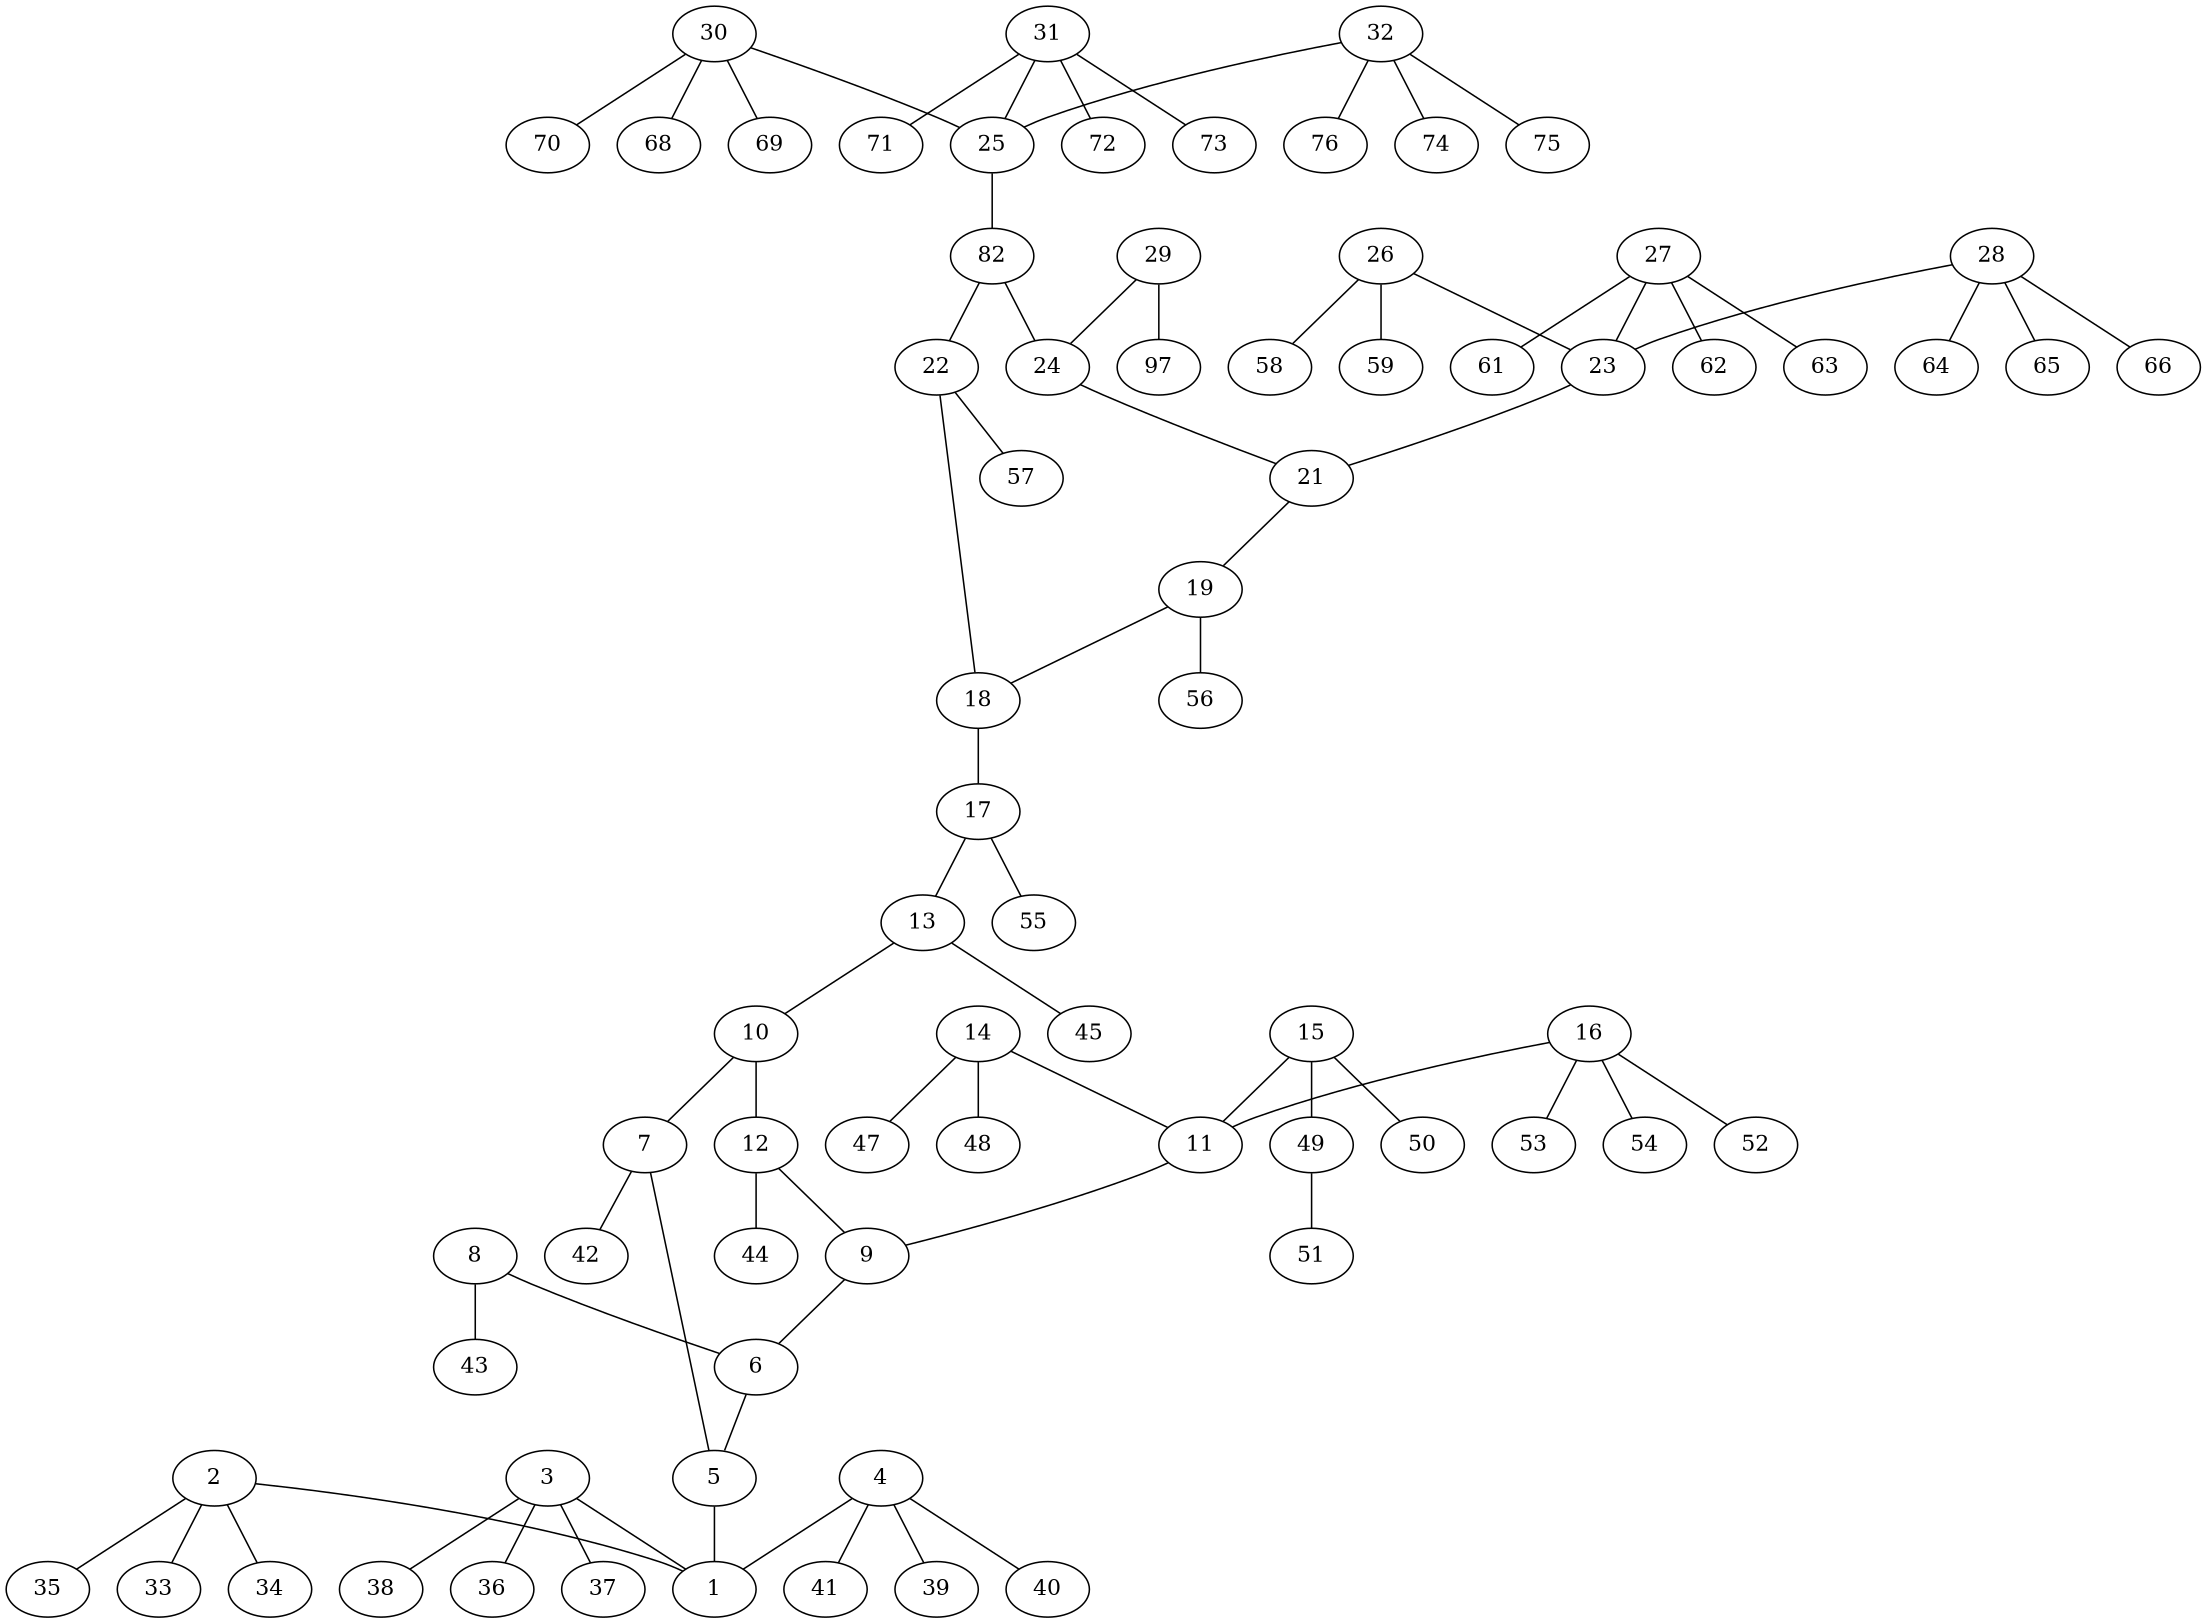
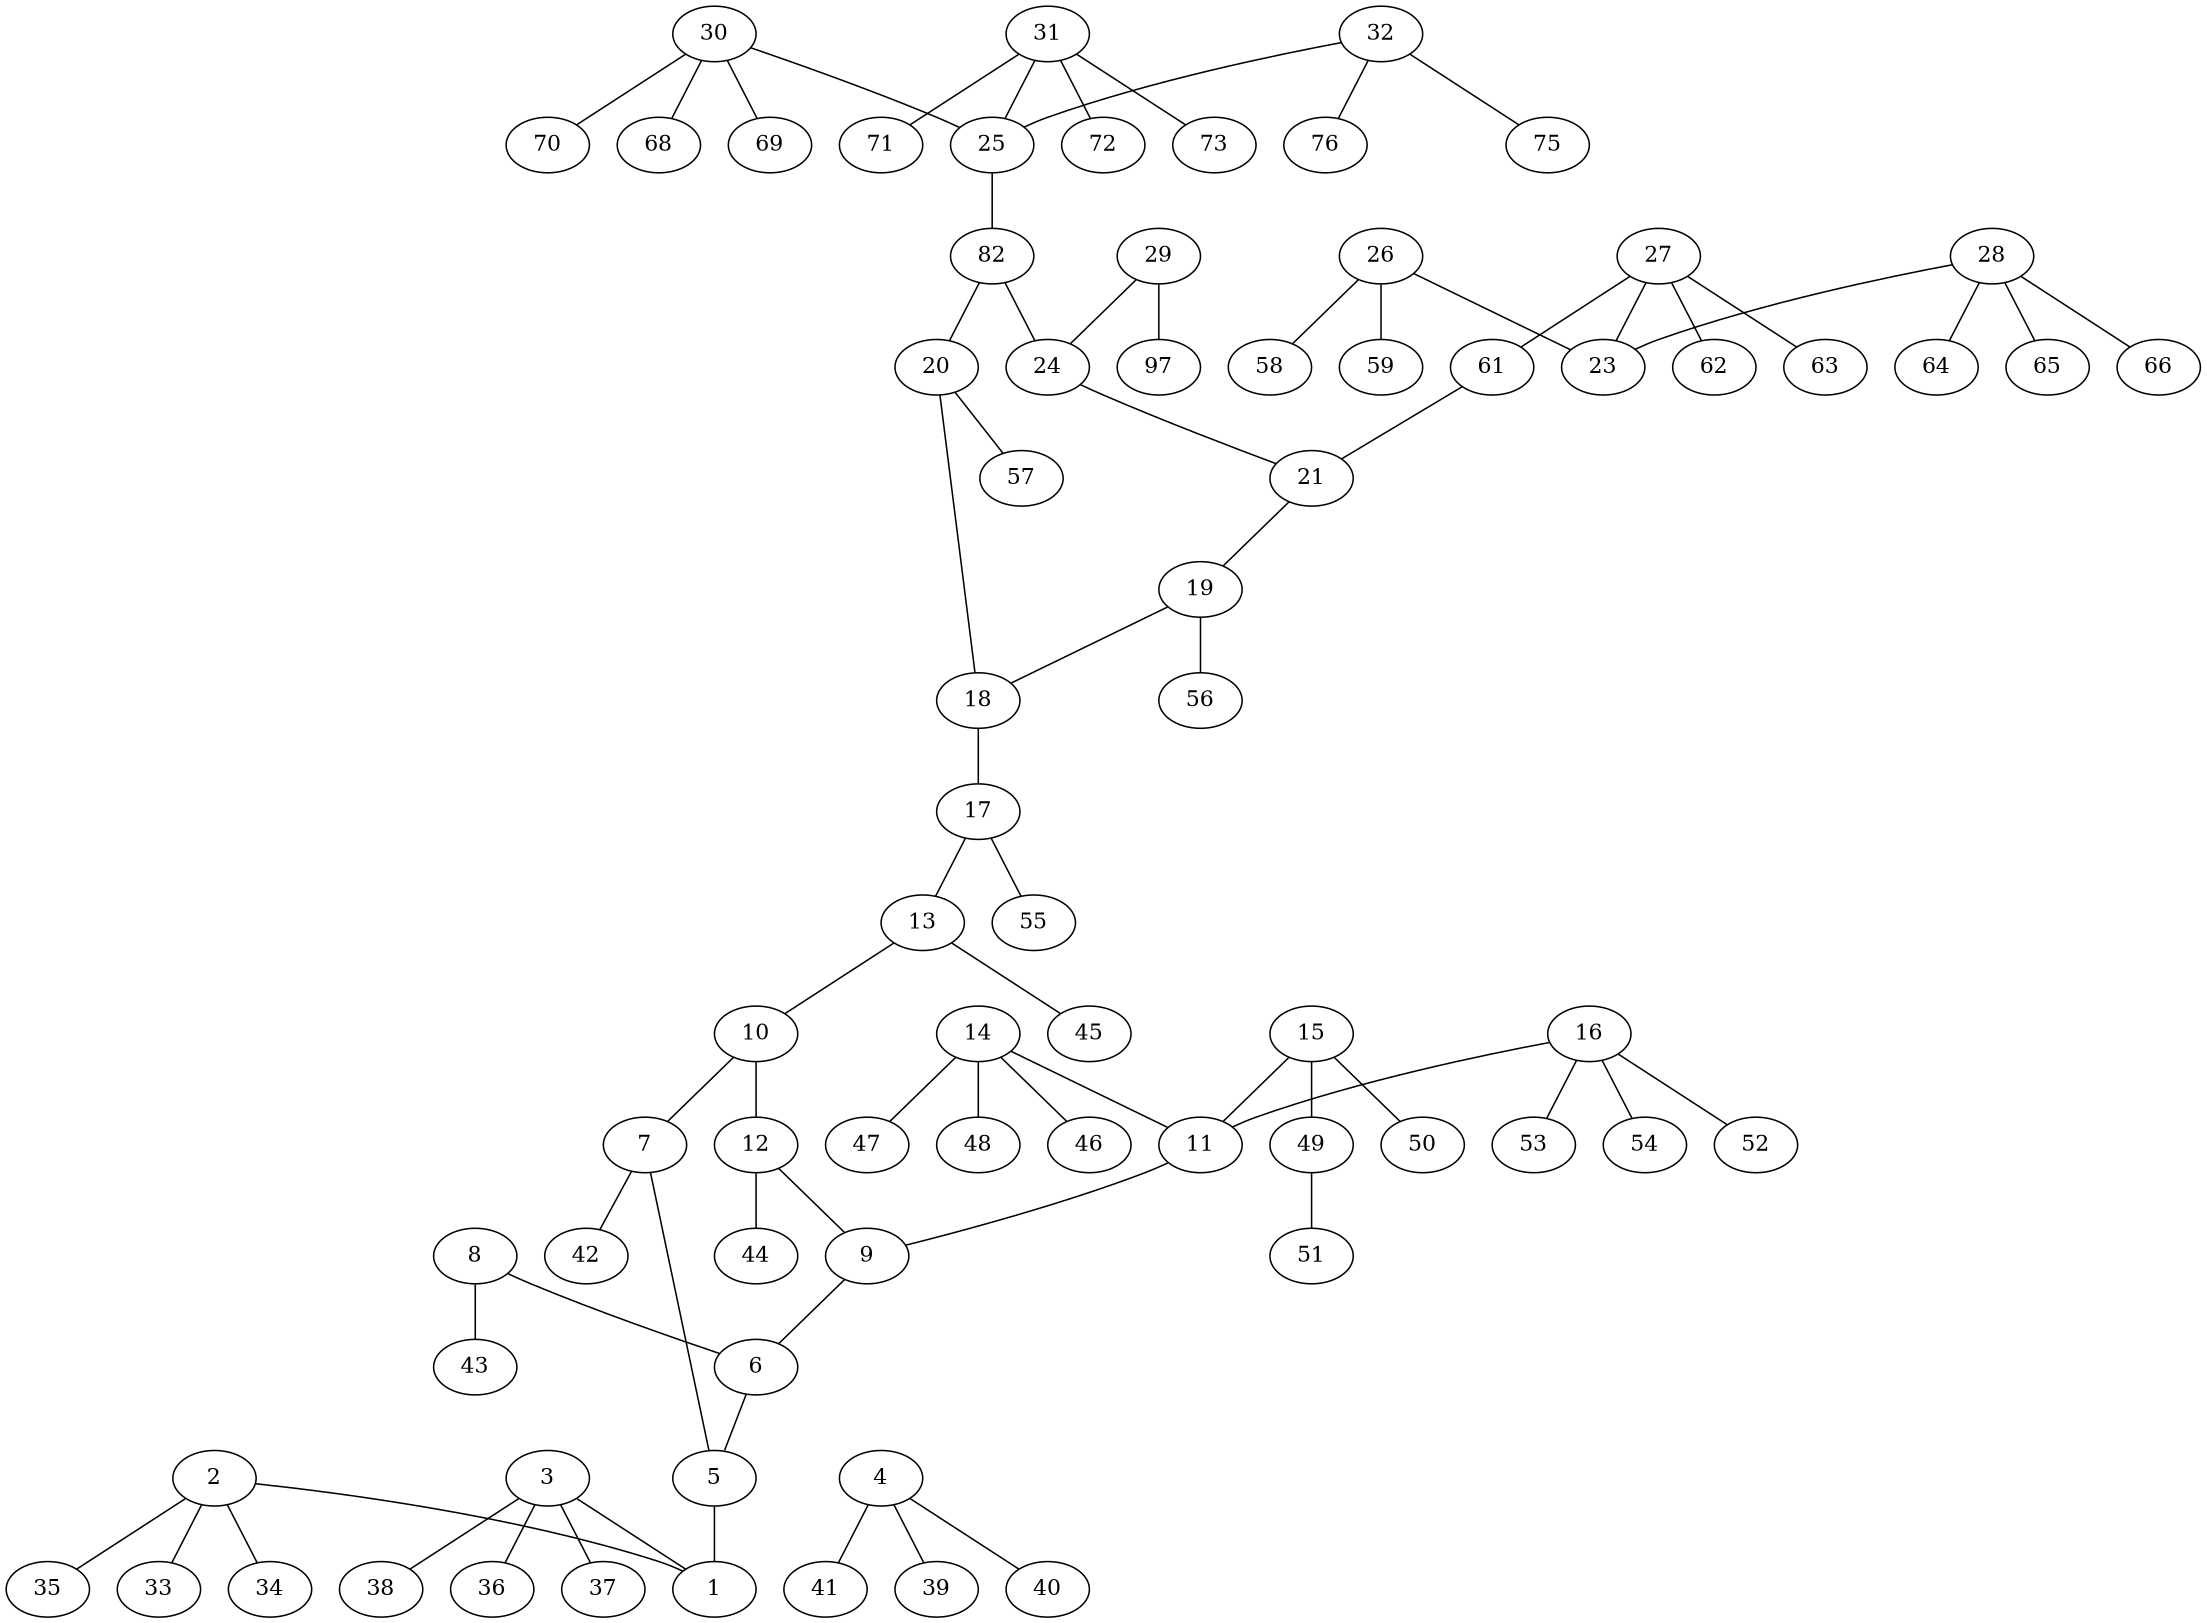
(1437, 145) -> none
(937, 367) -> (937, 367)
(1461, 428) -> (1402, 423)
none -> (1089, 1145)
(798, 1534) -> none
